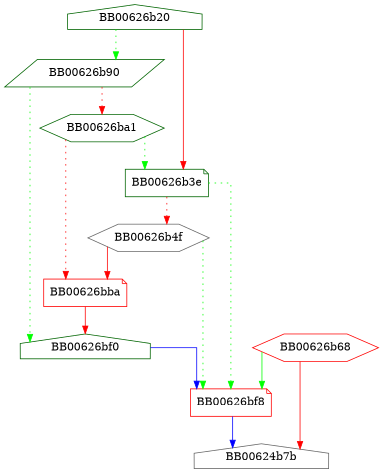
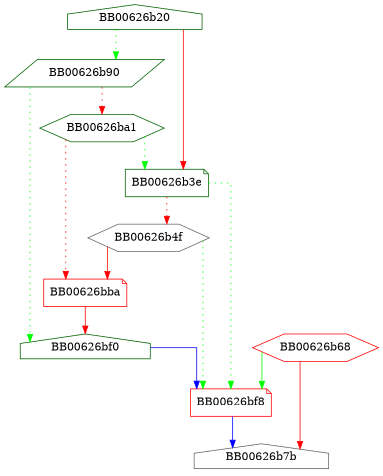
(261, 458) -> (261, 458)
